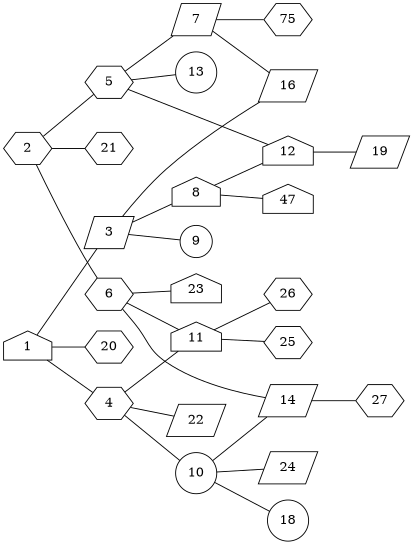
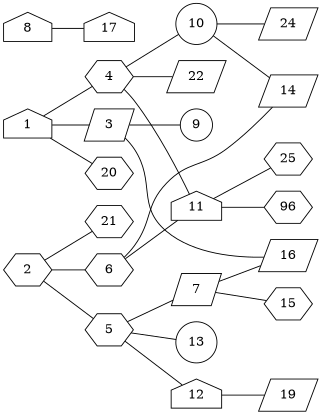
(288, 20) -> (288, 304)
(239, 174) -> none
(288, 200) -> (109, 28)
(152, 213) -> none
(196, 290) -> none
(288, 294) -> (288, 207)
(380, 401) -> none
(288, 521) -> none
